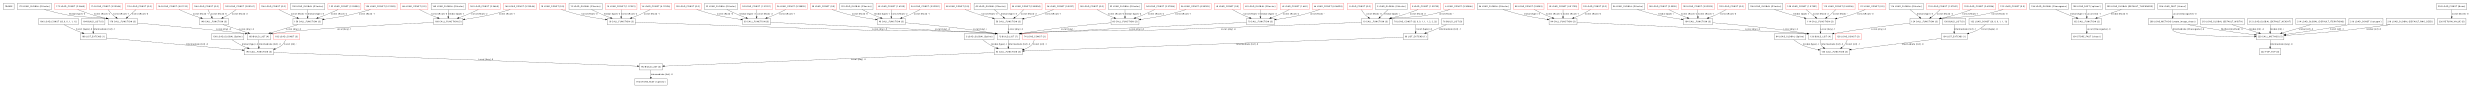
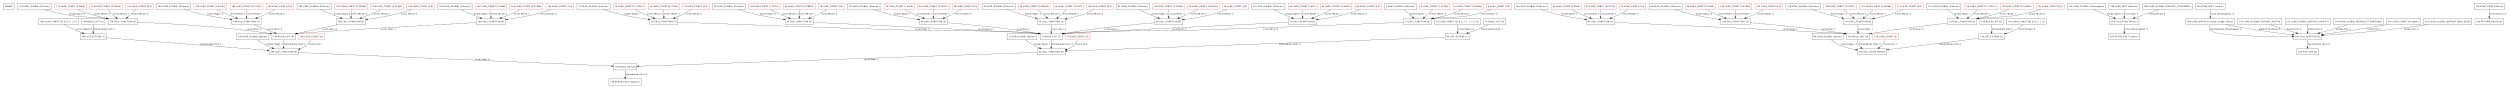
none -> (174, 6)
(1260, 6) -> (1268, 6)
